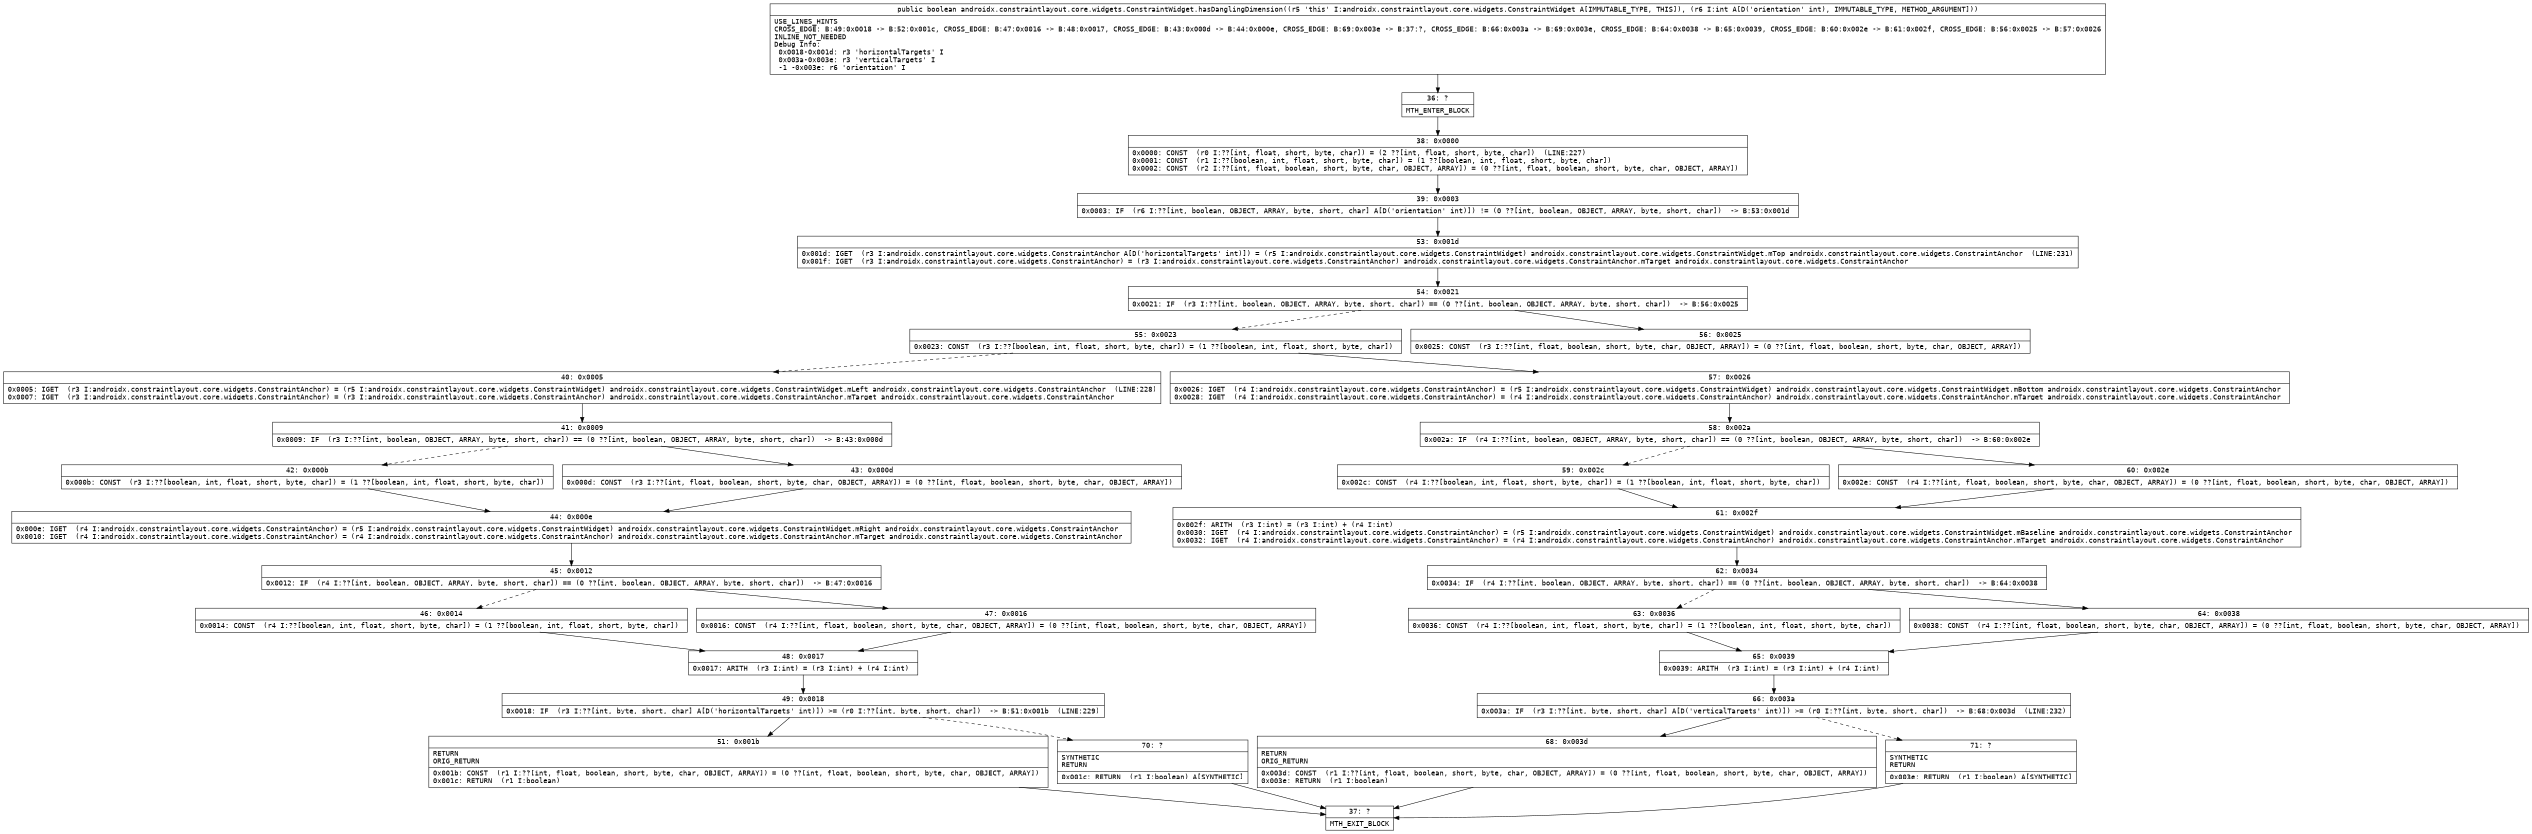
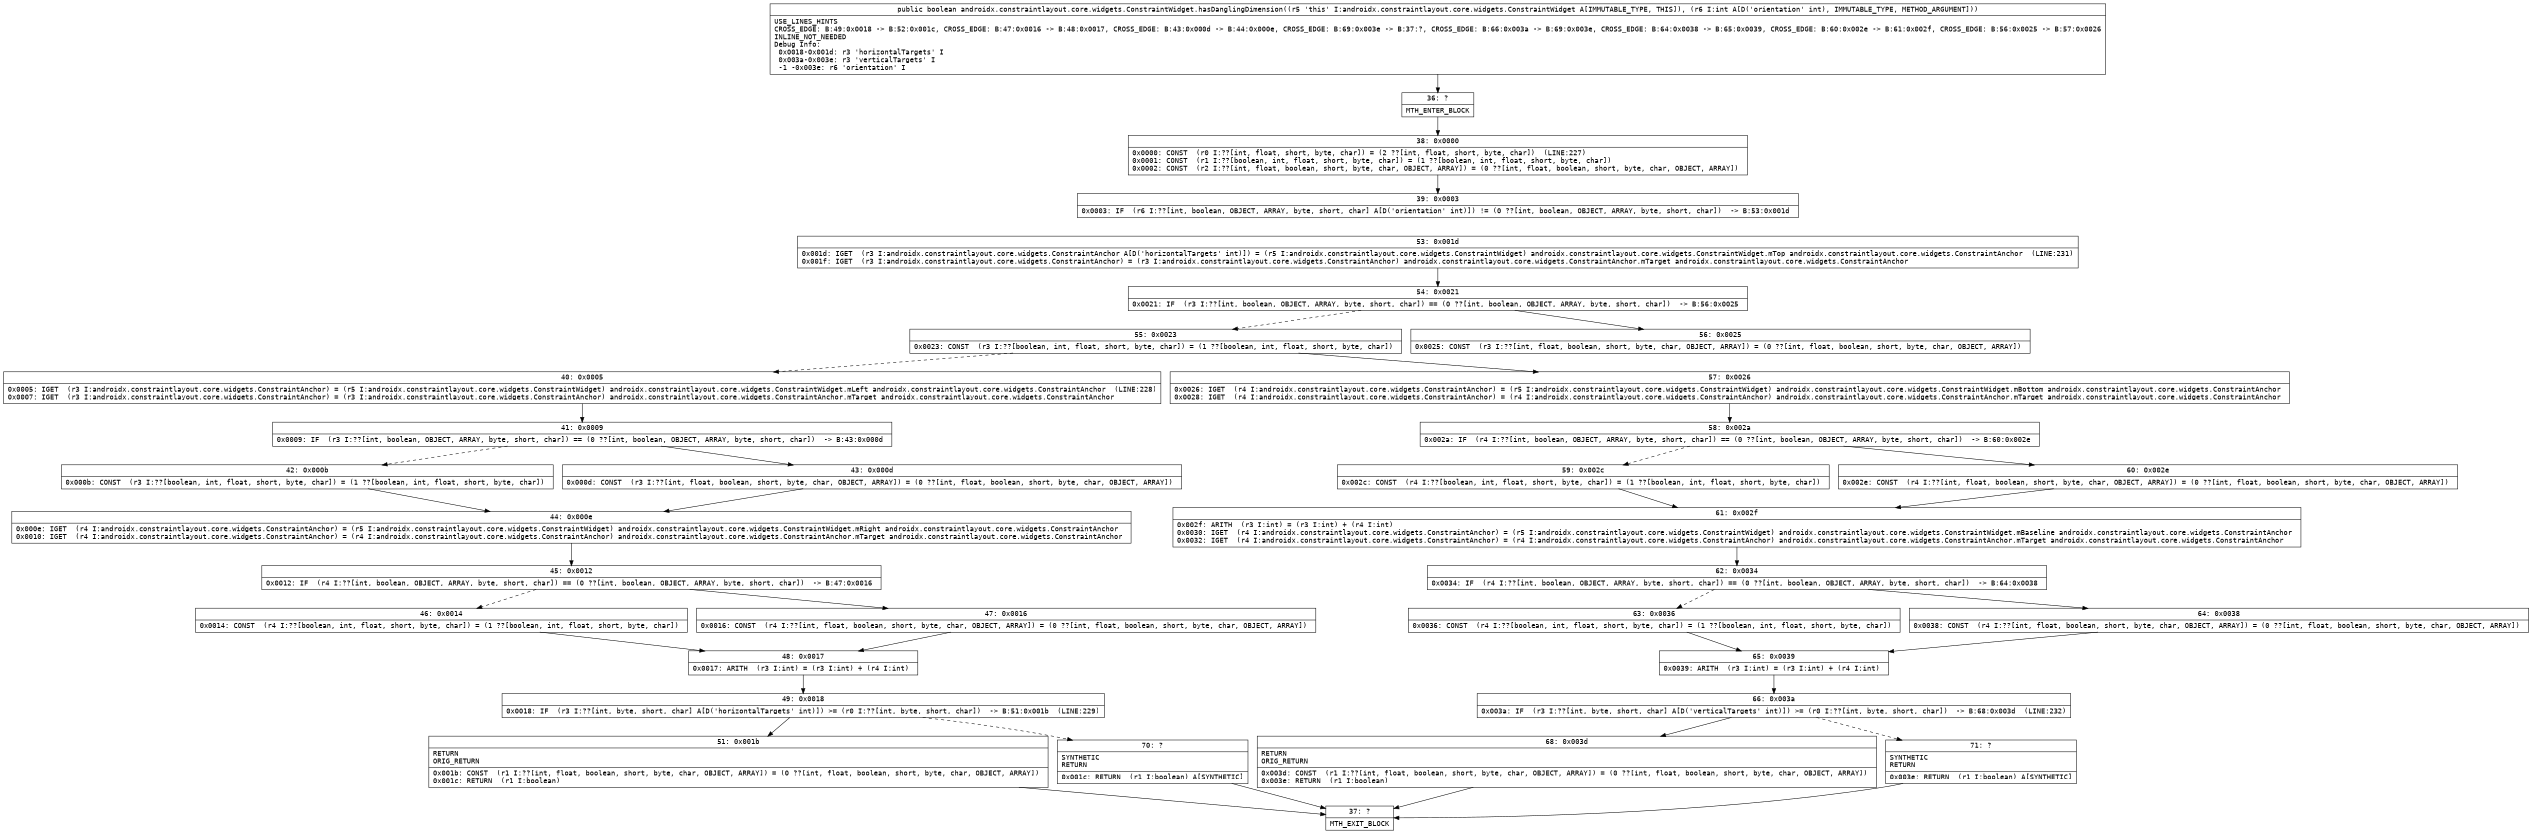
(1438, 224) -> none
